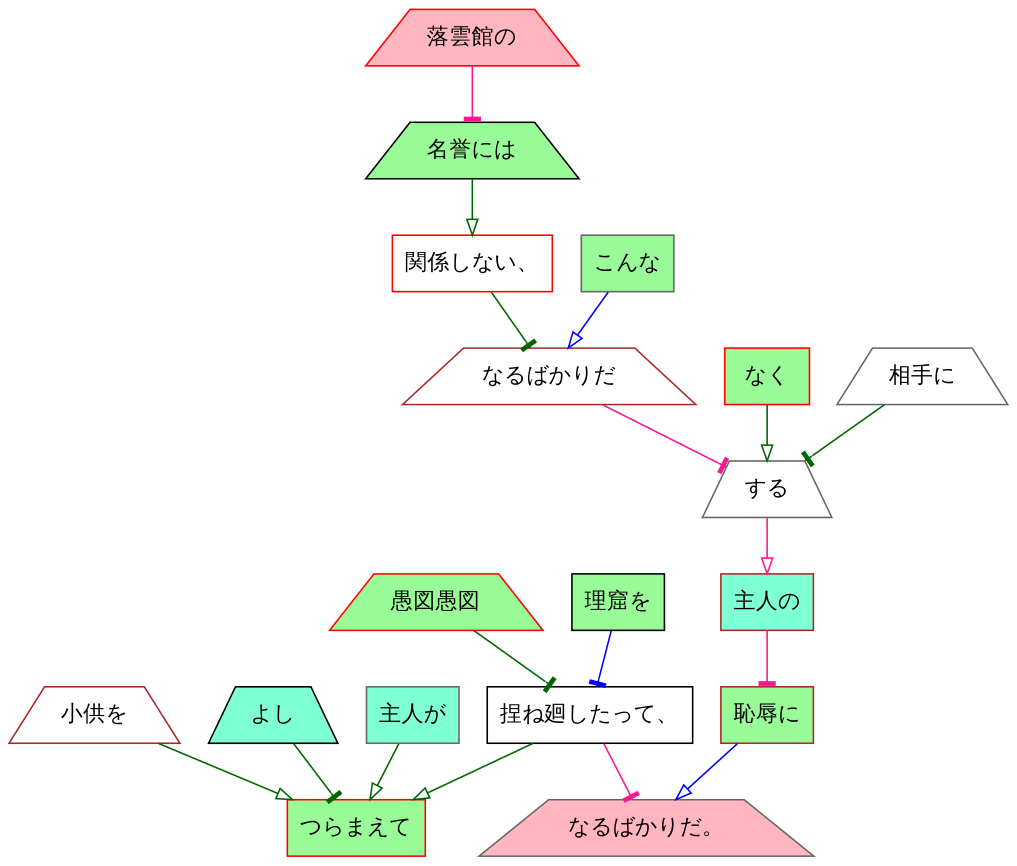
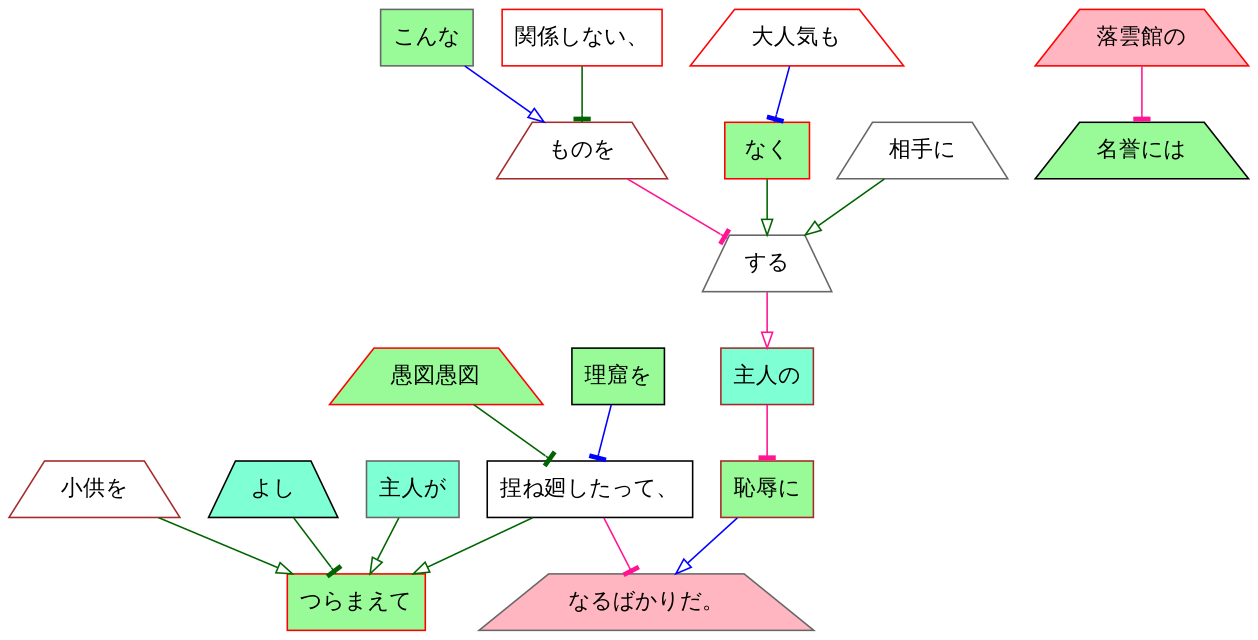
none -> (797, 38)
(472, 199) -> none
(549, 376) -> (582, 151)
(848, 430) -> (851, 202)
